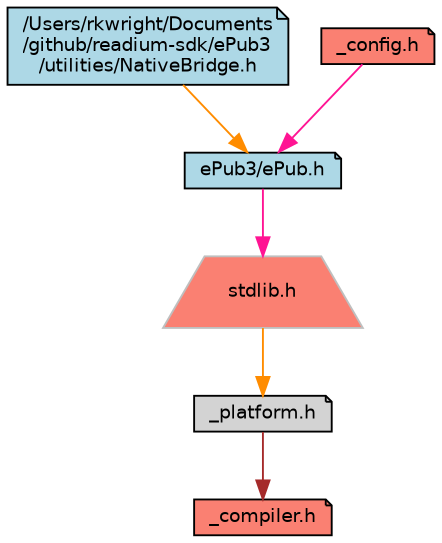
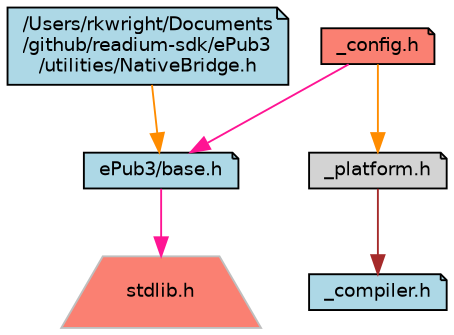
(263, 171) -> (161, 171)
(263, 352) -> (378, 98)
(263, 517) -> (378, 292)
